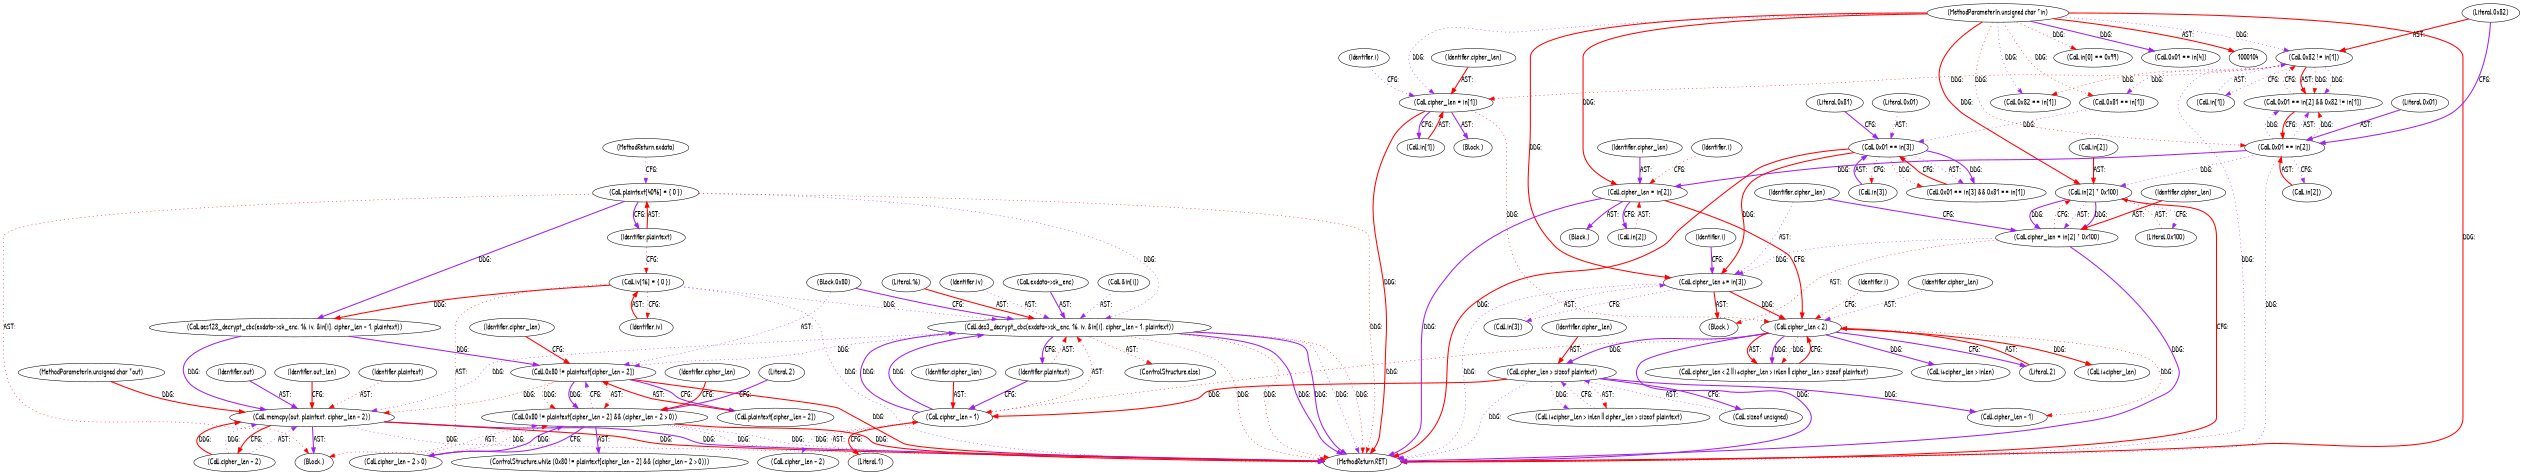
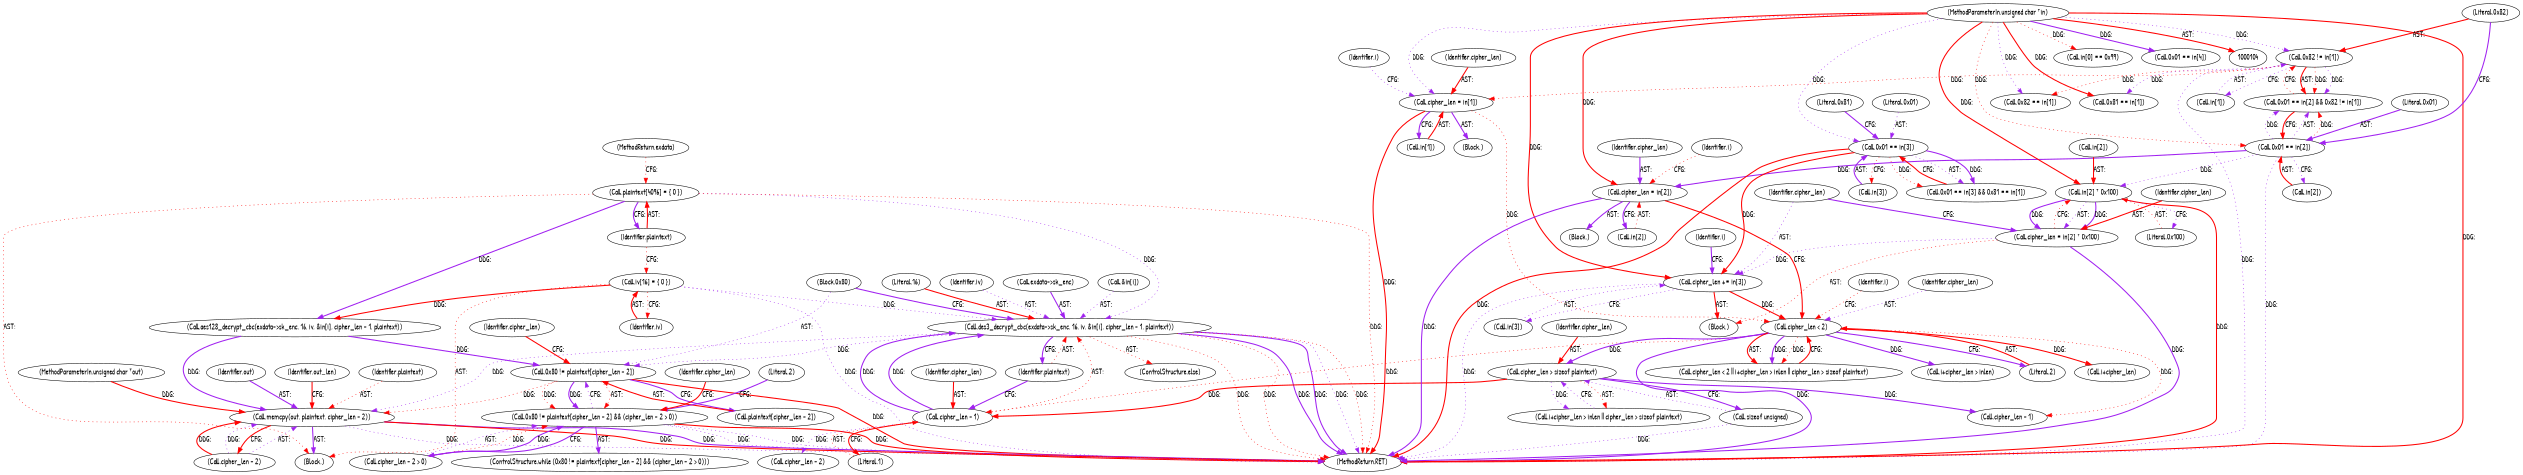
(2037, 68) -> (2037, 68)
(2007, 125) -> (1829, 63)
(646, 168) -> (646, 168)
(2223, 328) -> (2223, 328)
(1476, 434) -> (1568, 444)
